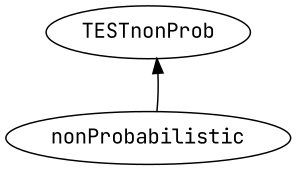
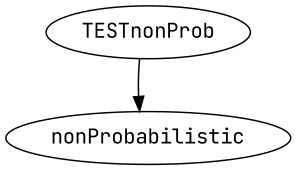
(158, 92) -> (138, 77)
